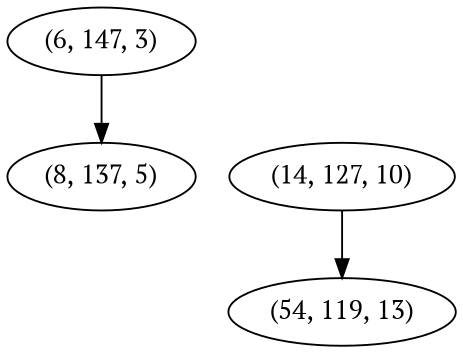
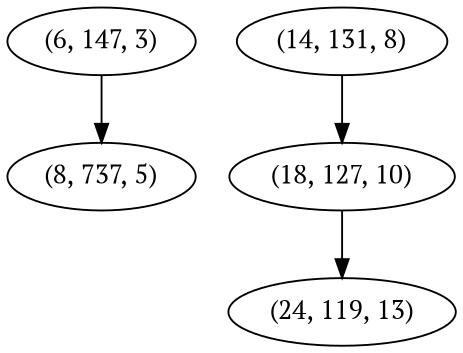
none -> (342, 41)
(102, 177) -> (102, 177)
(342, 177) -> (342, 177)
(342, 312) -> (342, 312)
